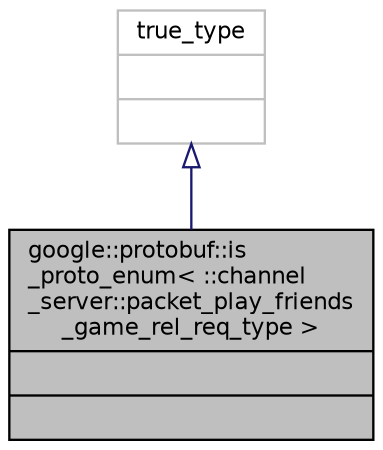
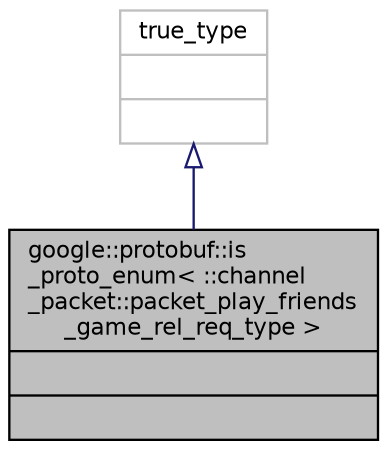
(191, 302) -> (194, 302)
